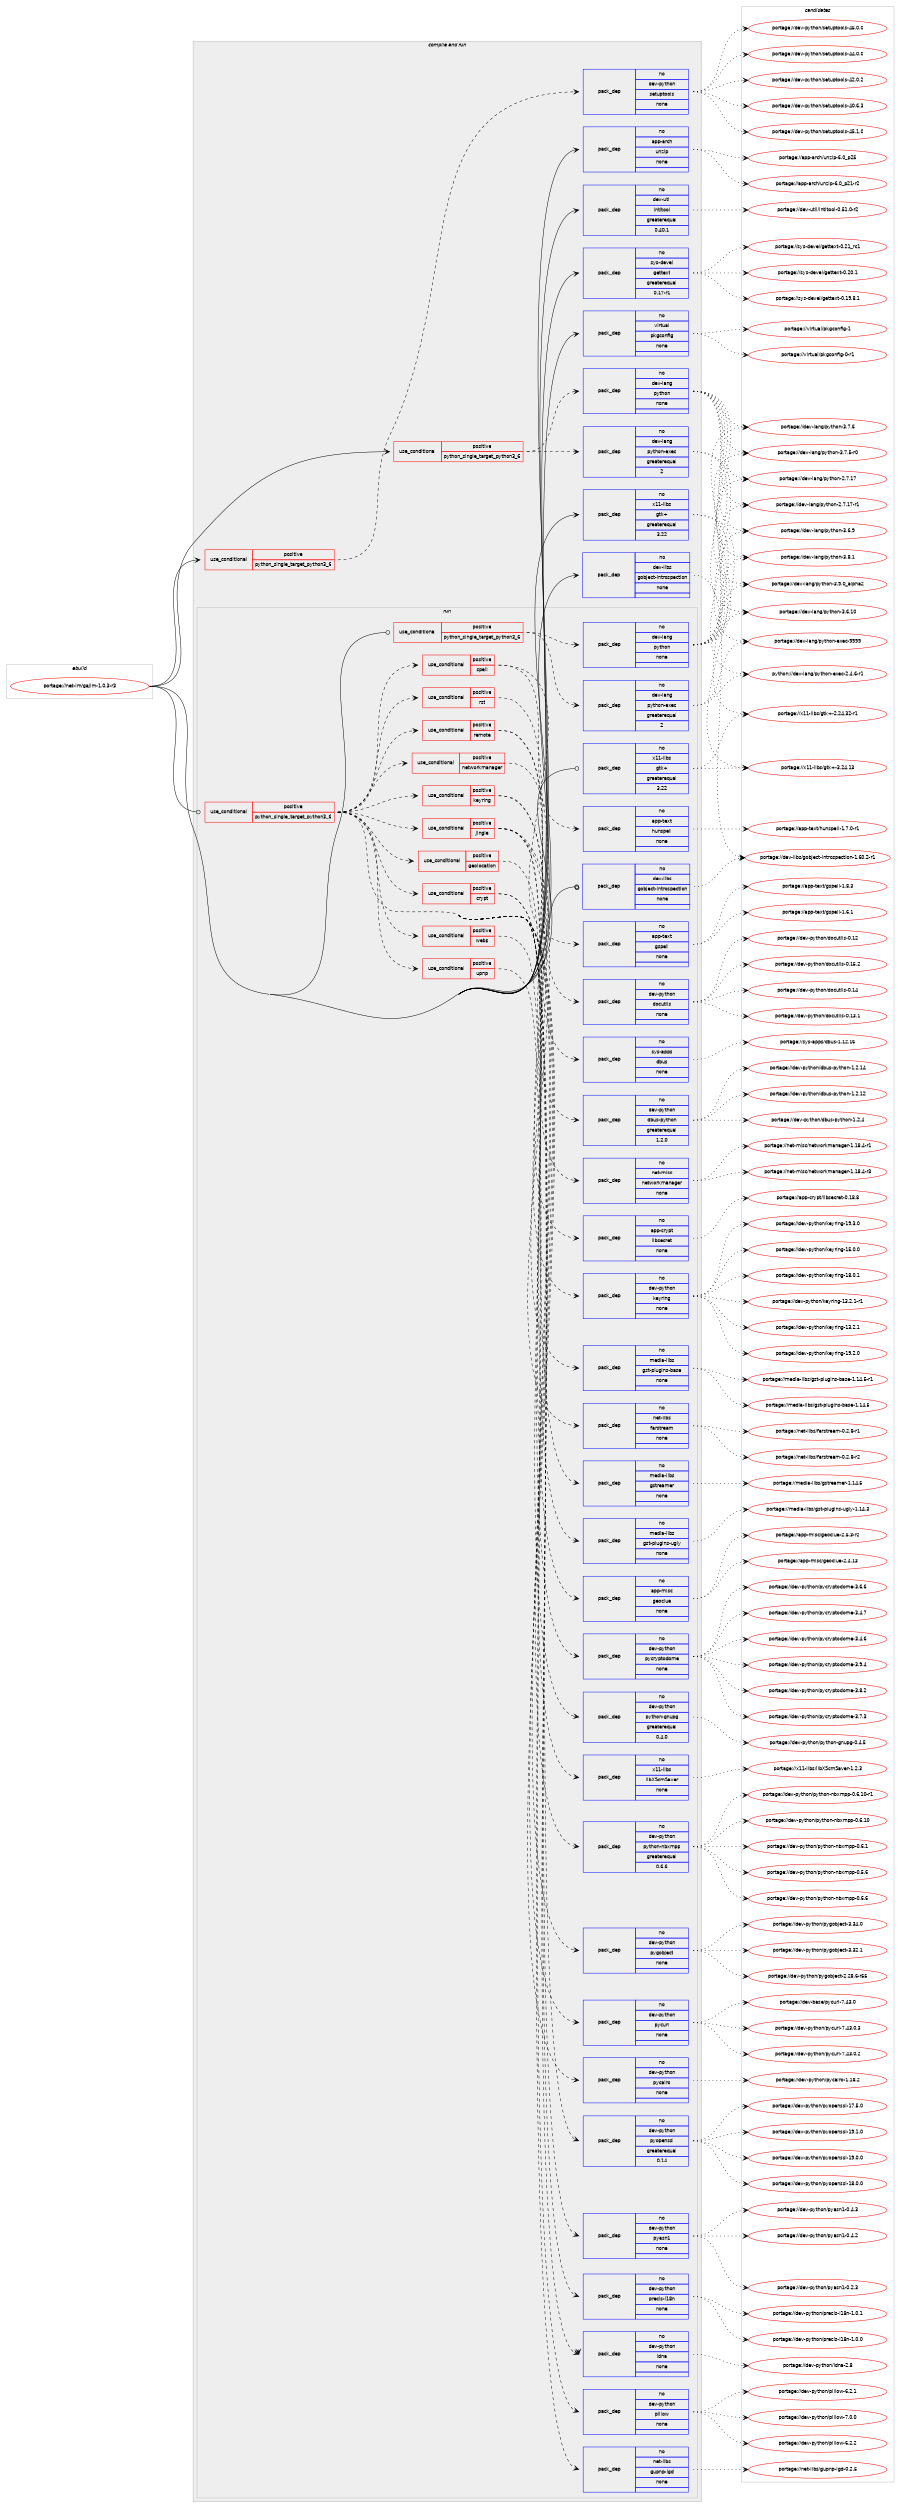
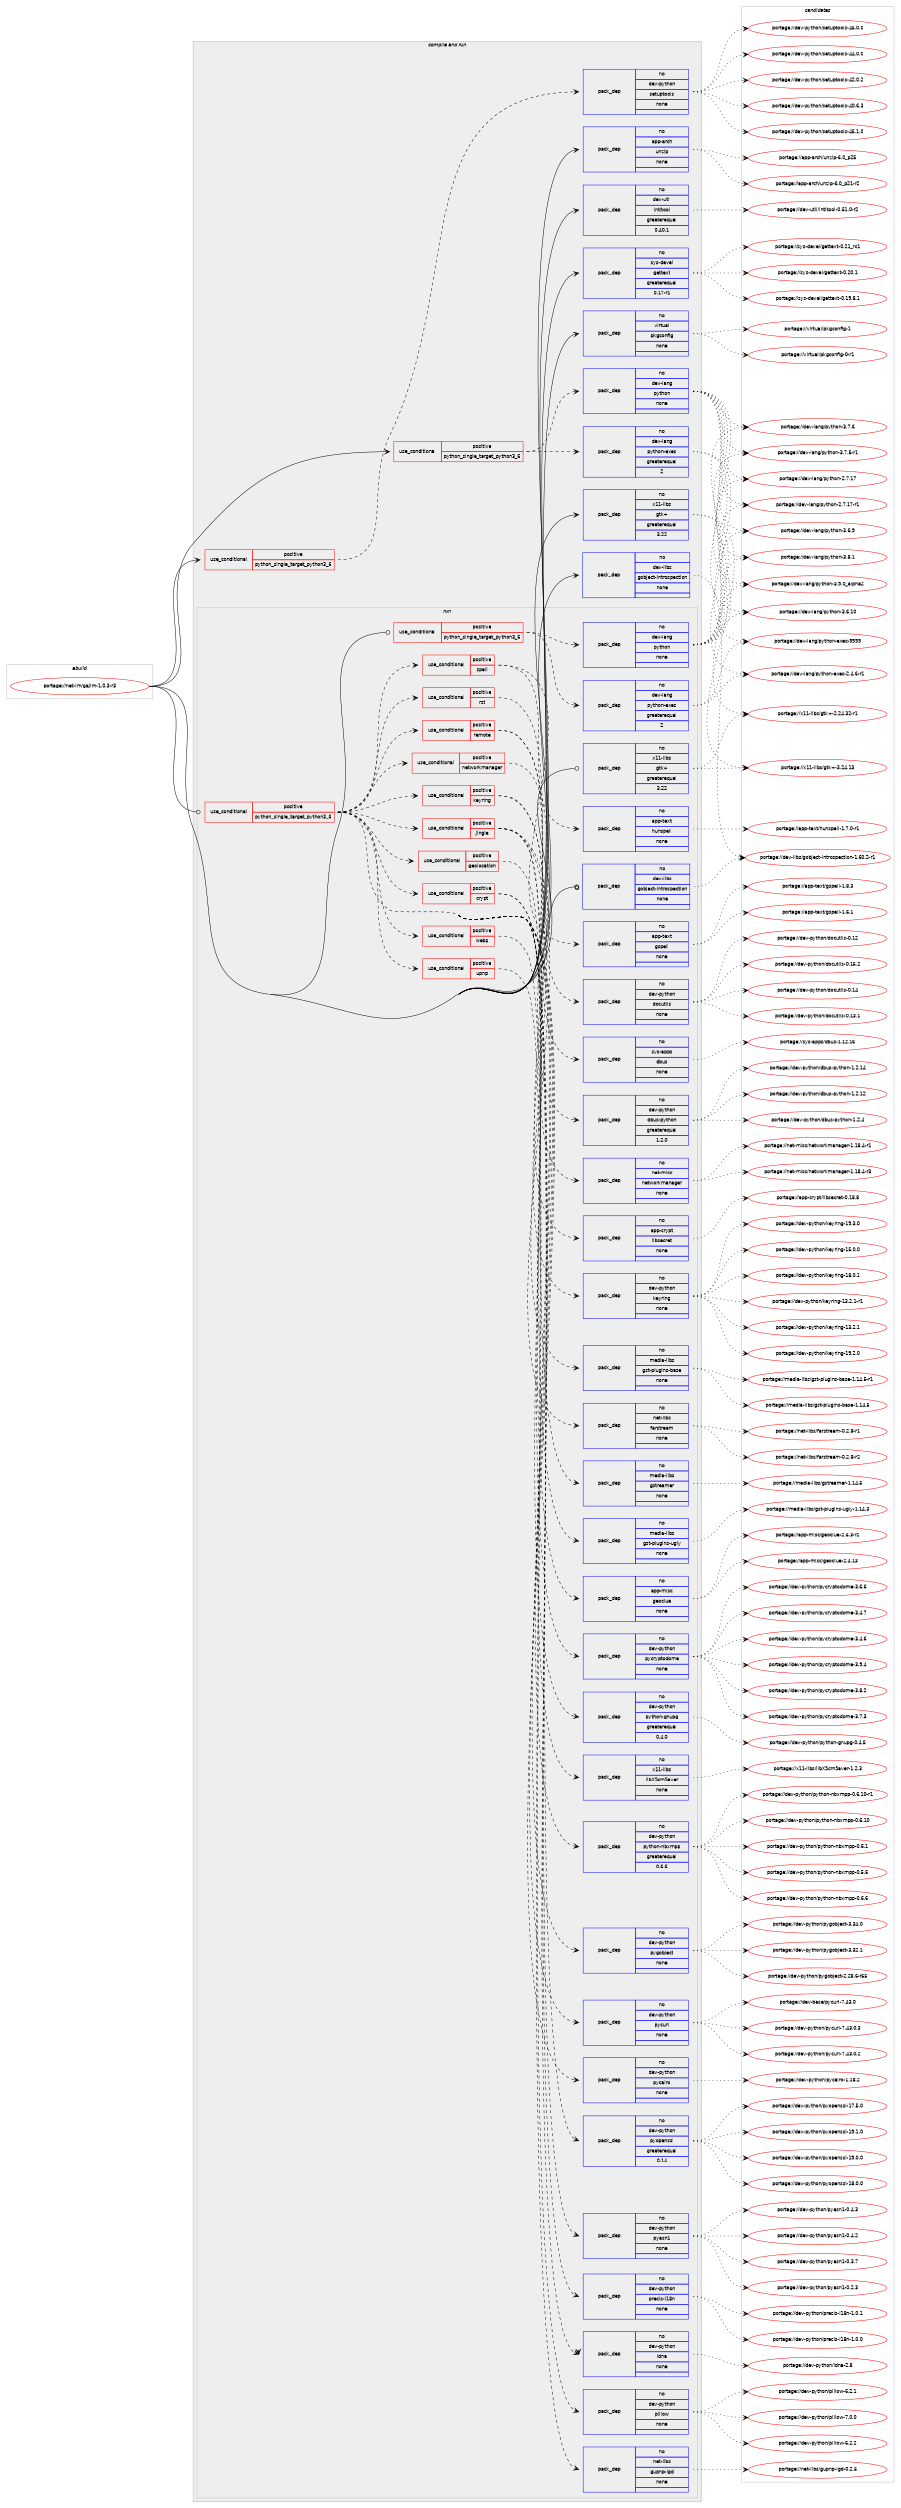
(818, 453) -> (818, 453)
(818, 674) -> (818, 674)
none -> (818, 2262)
